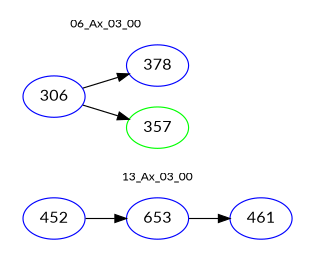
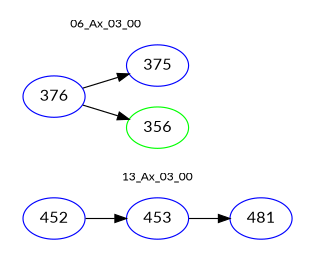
(158, 66) -> (158, 66)
(54, 97) -> (54, 97)
(158, 128) -> (158, 128)
(158, 218) -> (158, 218)
(261, 218) -> (261, 218)
